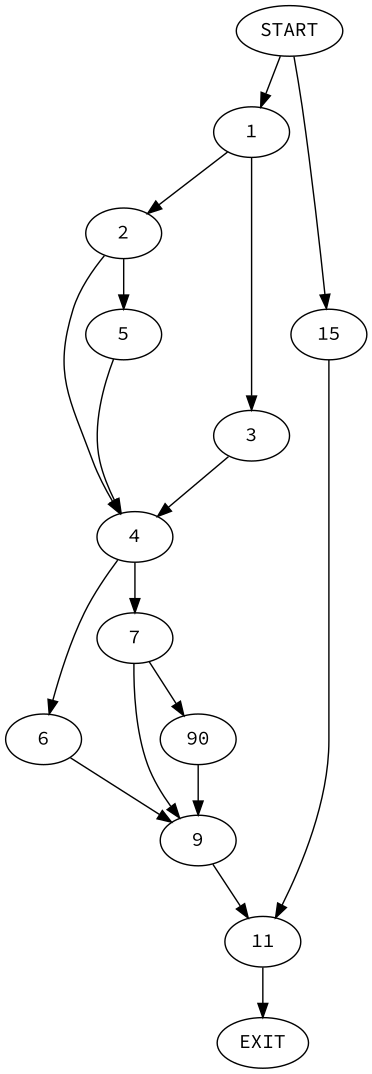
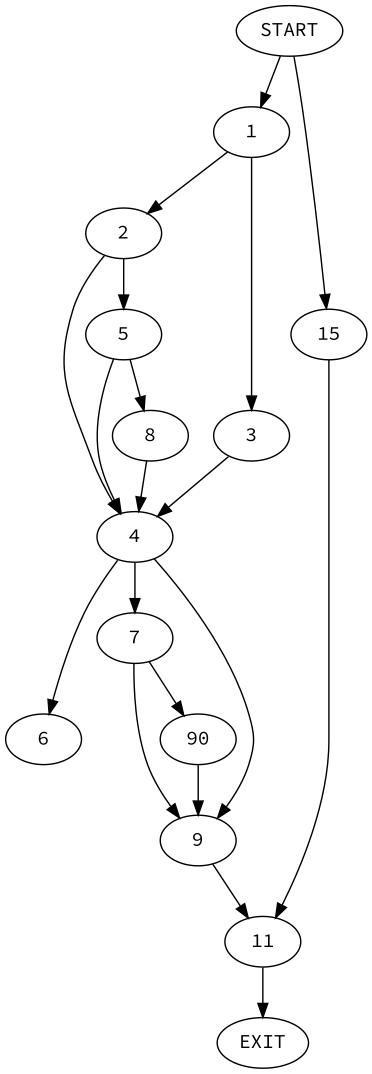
none -> (150, 436)
(115, 786) -> (234, 675)
